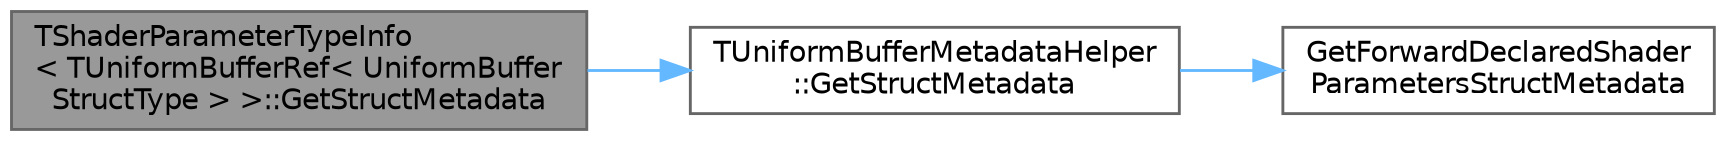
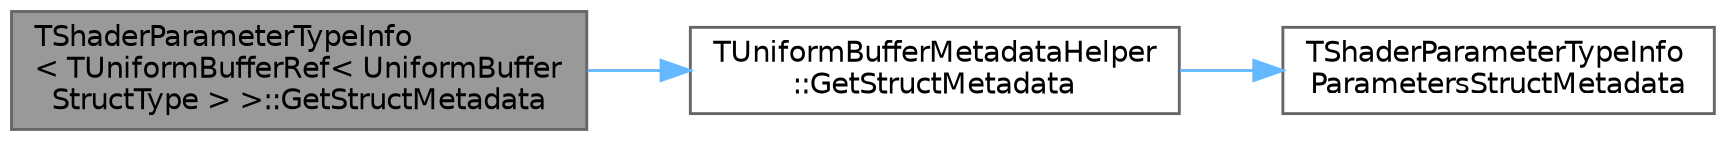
(1499, 70) -> (1499, 70)
